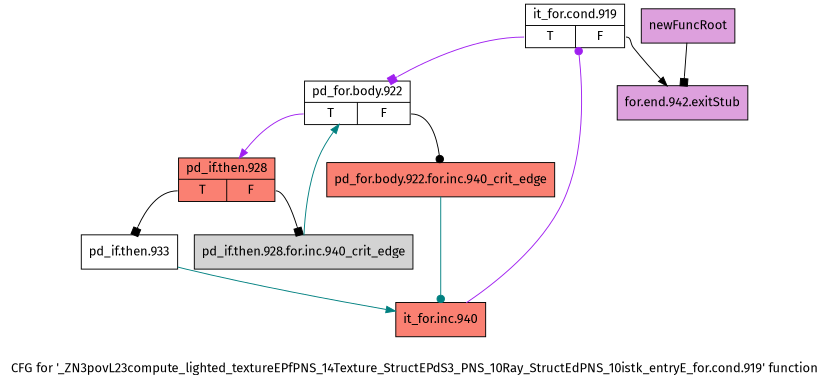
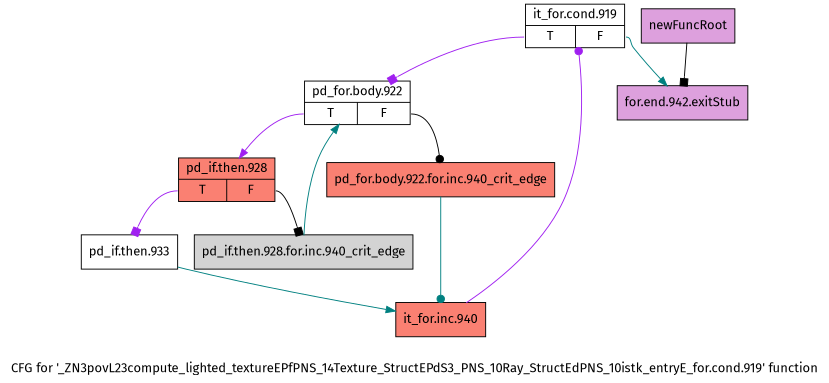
(642, 58) -> (642, 58)
(153, 203) -> (153, 203)
